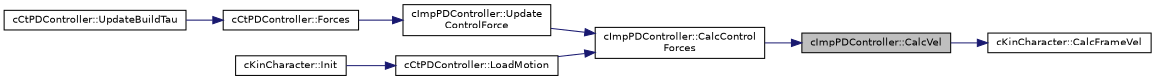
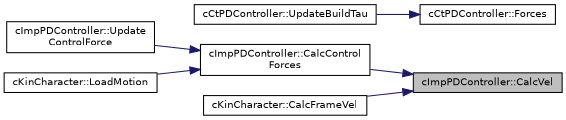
(376, 20) -> none
(964, 43) -> (385, 94)
(291, 66) -> none
(477, 66) -> (81, 83)
